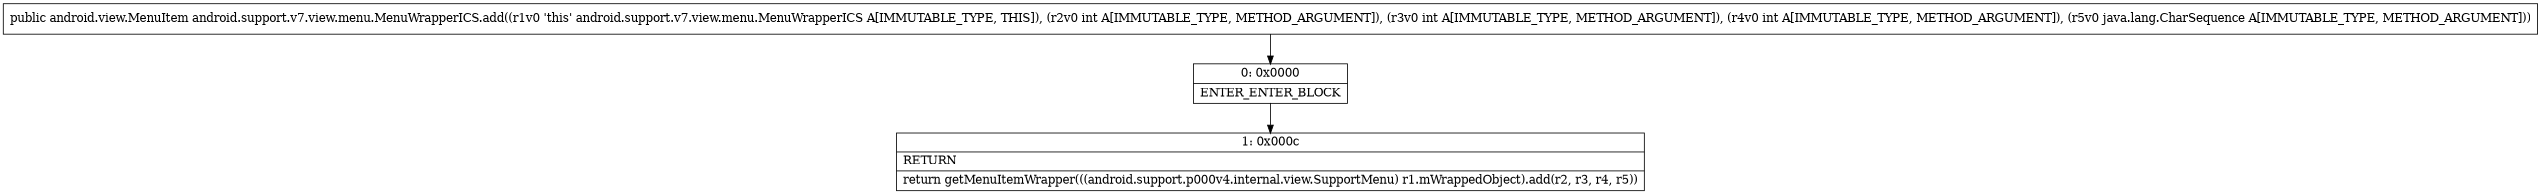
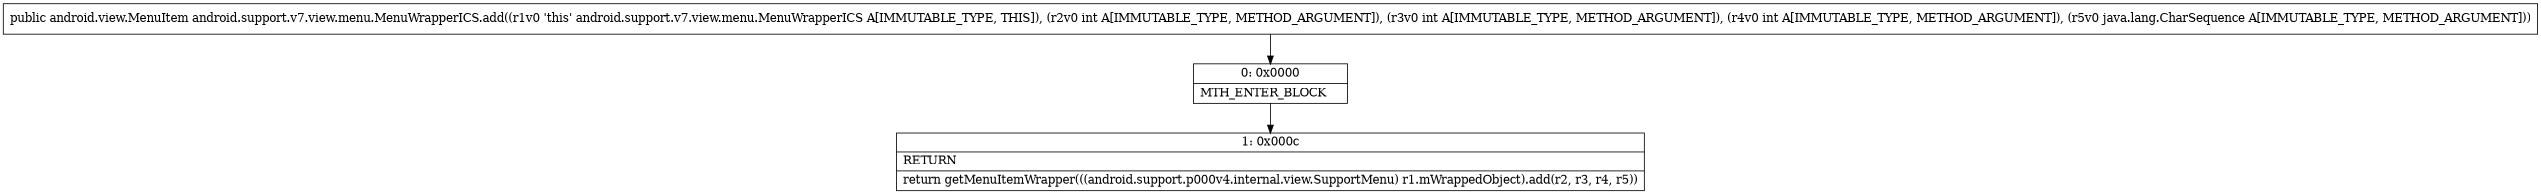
(1270, 93) -> (1263, 93)
